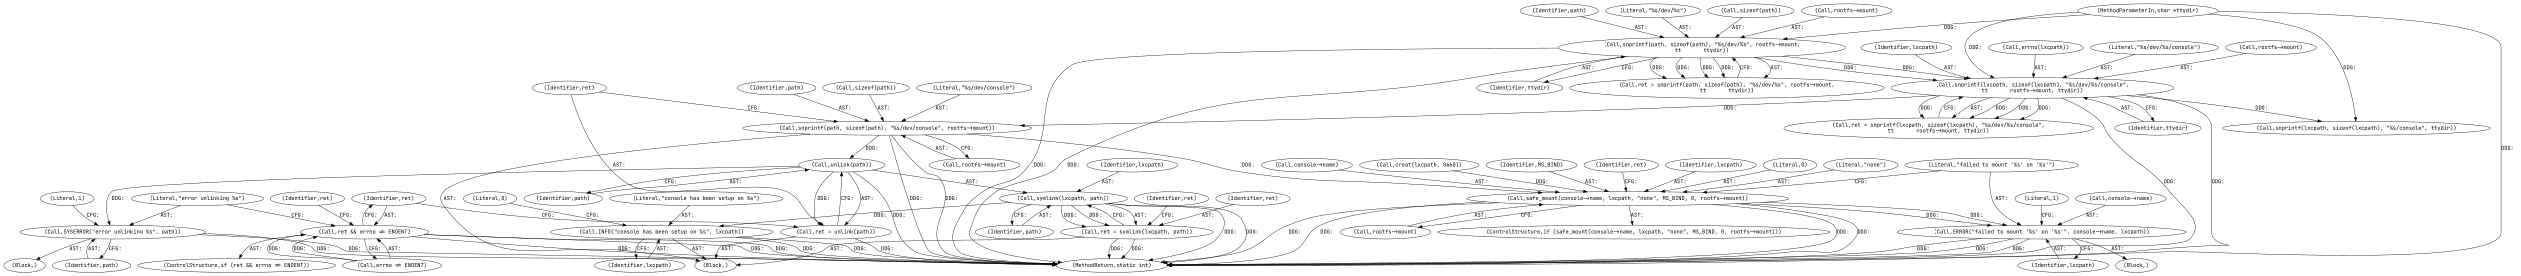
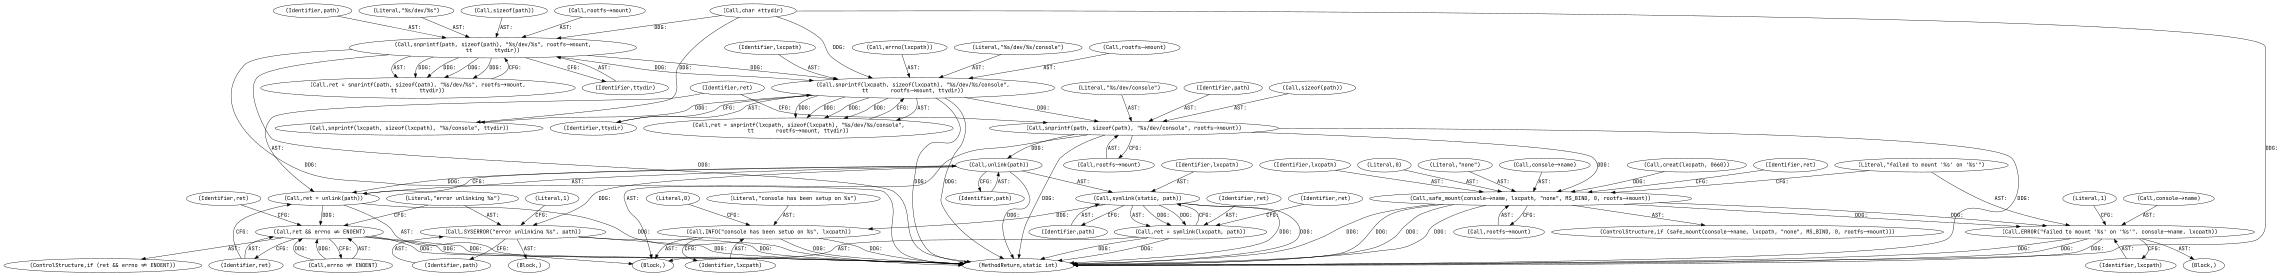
(2148, 11) -> (753, 11)
(1532, 165) -> none
(1063, 199) -> (1138, 199)
none -> (322, 213)
